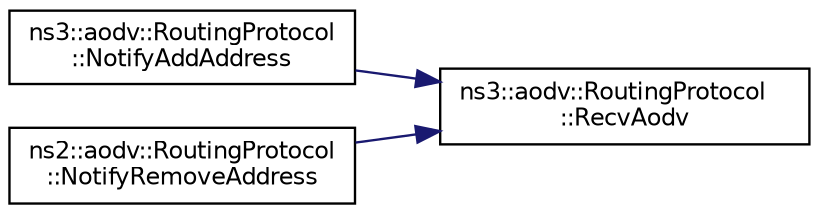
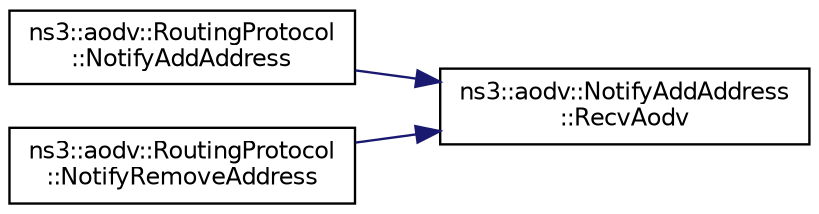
(625, 106) -> (625, 106)
(182, 166) -> (182, 166)
